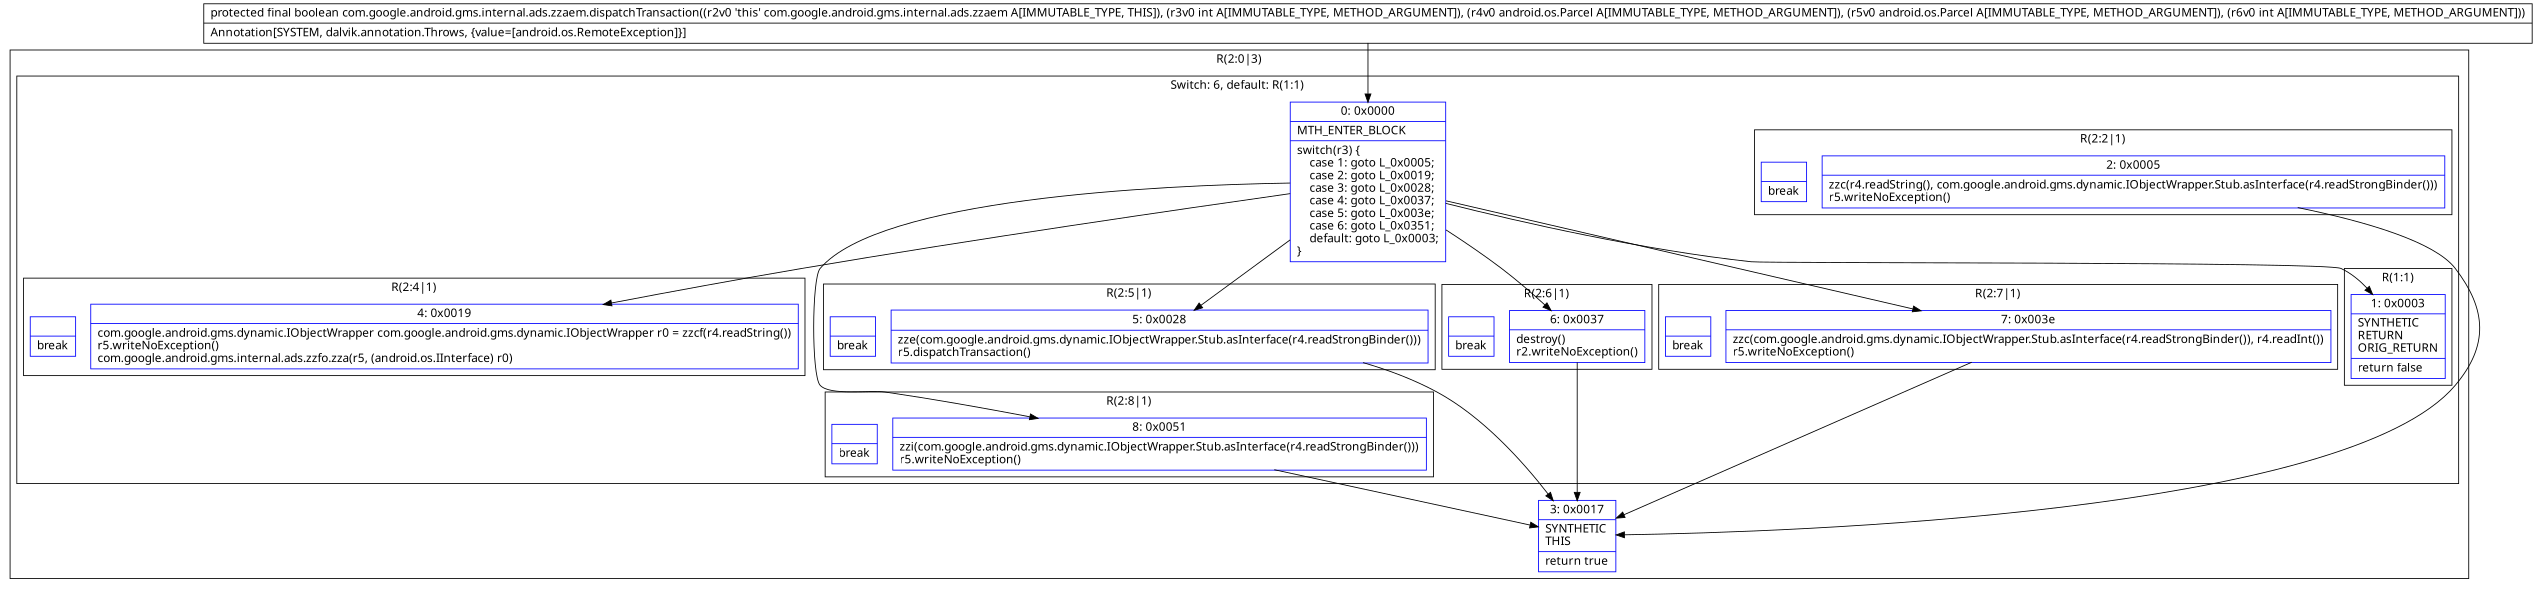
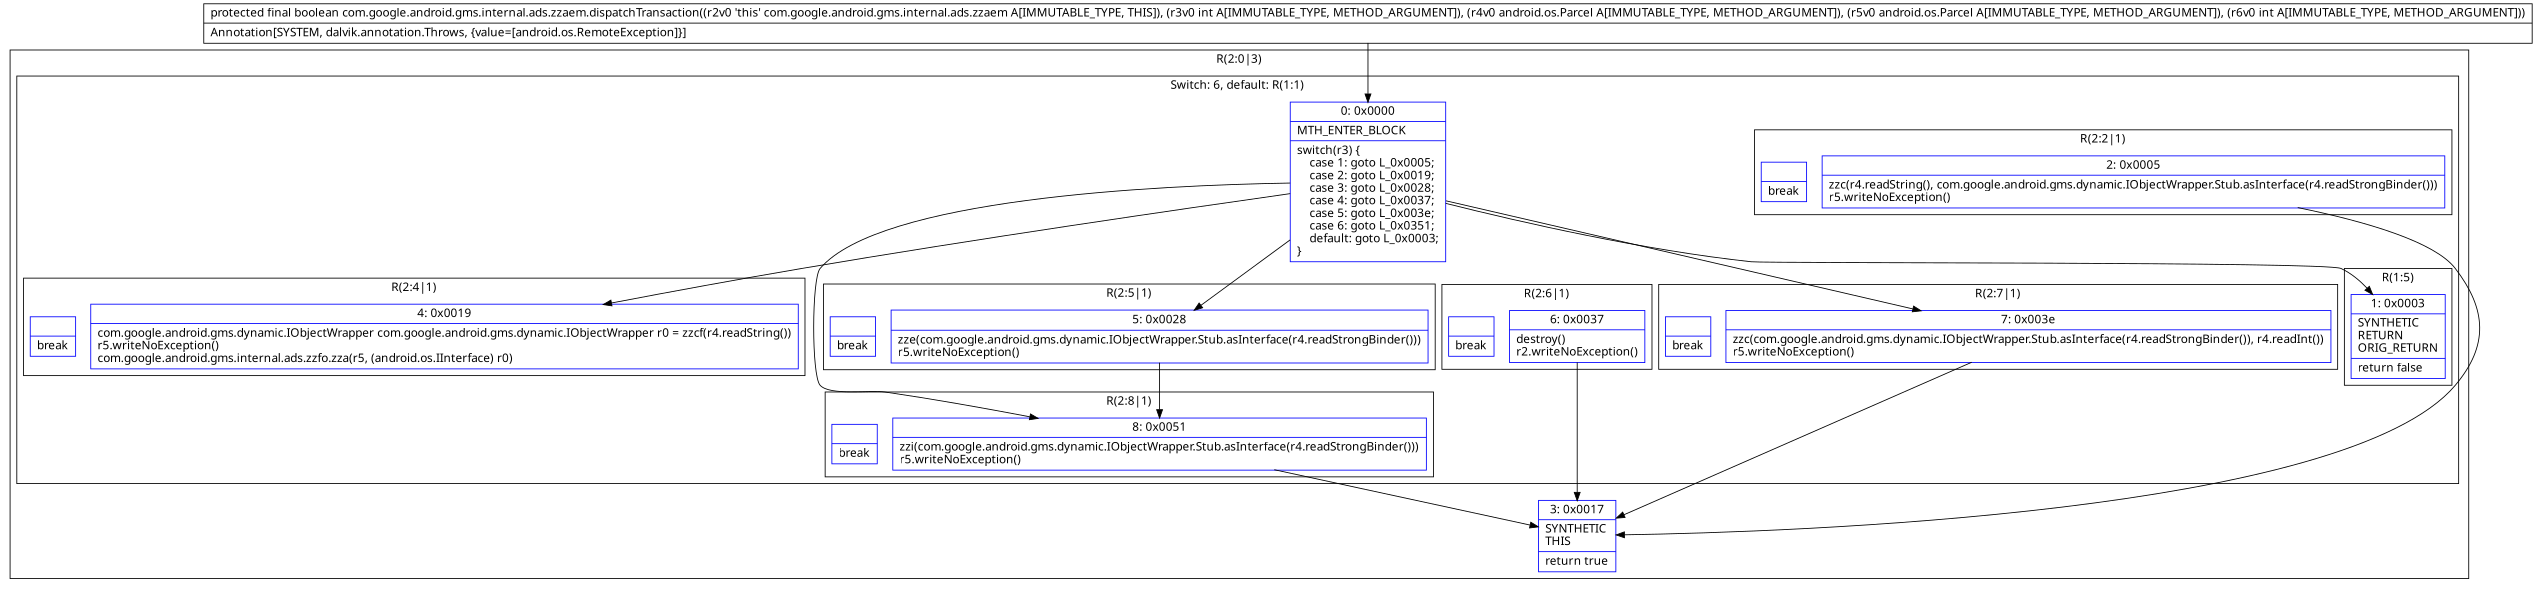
(1497, 265) -> none
(2398, 278) -> (2398, 278)
(965, 352) -> (959, 352)
(1467, 412) -> (1160, 386)
